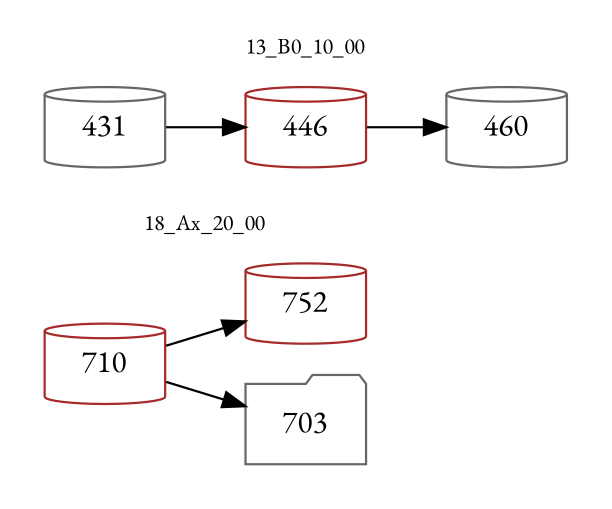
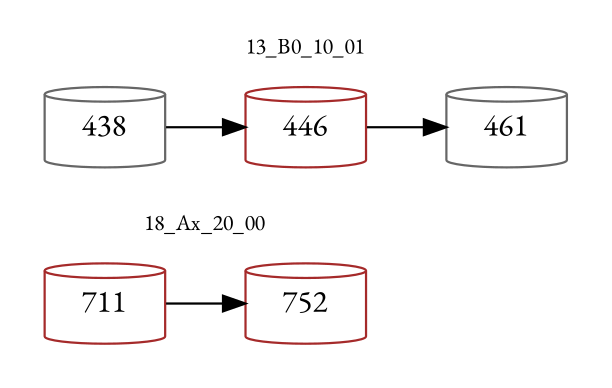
(306, 48) -> (306, 48)
(105, 127) -> (105, 127)
(507, 127) -> (507, 127)
(105, 364) -> (105, 304)
(306, 424) -> none
